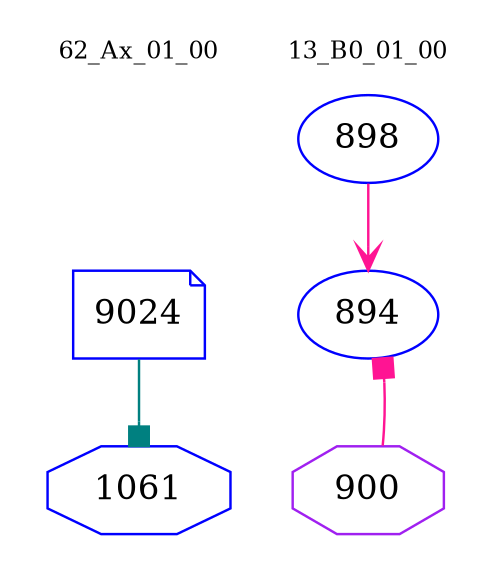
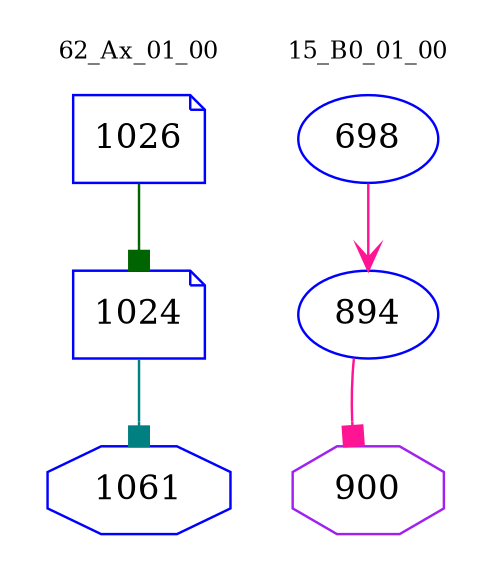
(368, 52) -> (368, 52)
none -> (139, 139)
(368, 139) -> (368, 139)
(139, 315) -> (139, 315)
(385, 414) -> (352, 390)
